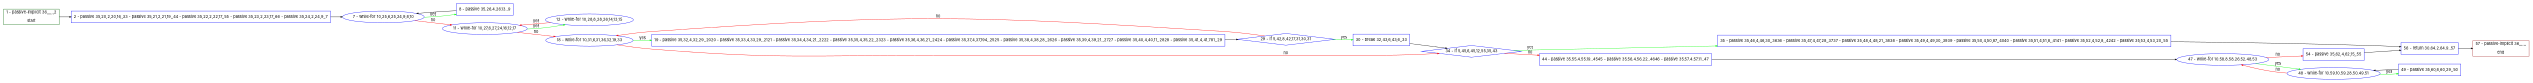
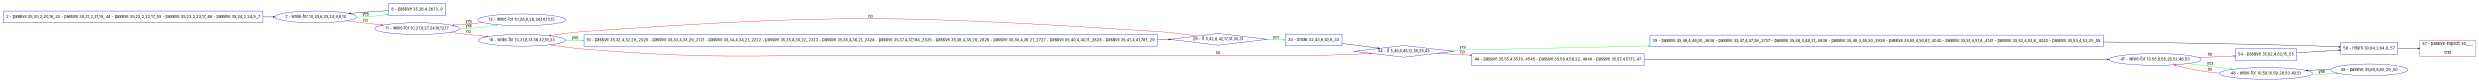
(31, 17) -> none
(2430, 70) -> (2369, 70)
